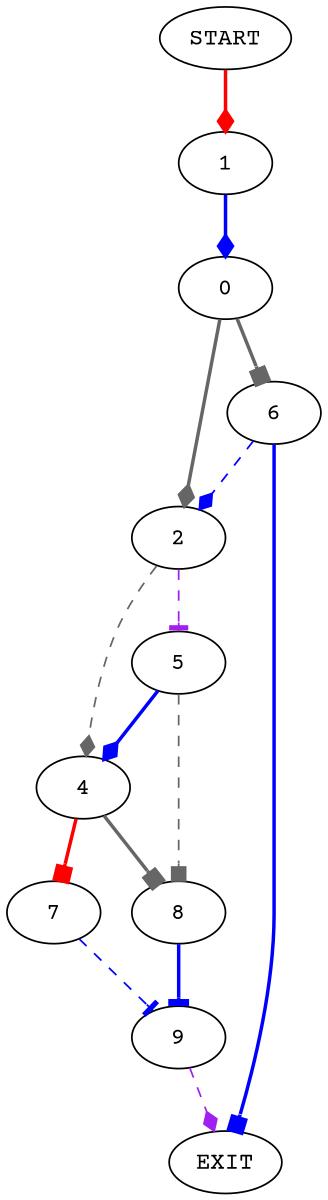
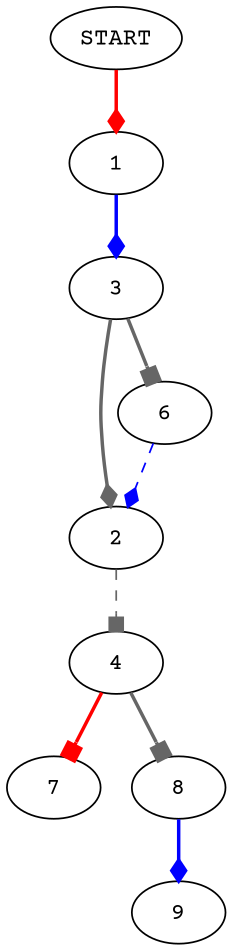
(226, 288) -> (116, 288)
(111, 646) -> (116, 592)
(179, 663) -> none
(179, 971) -> (179, 840)
(113, 972) -> none
(226, 1162) -> none
